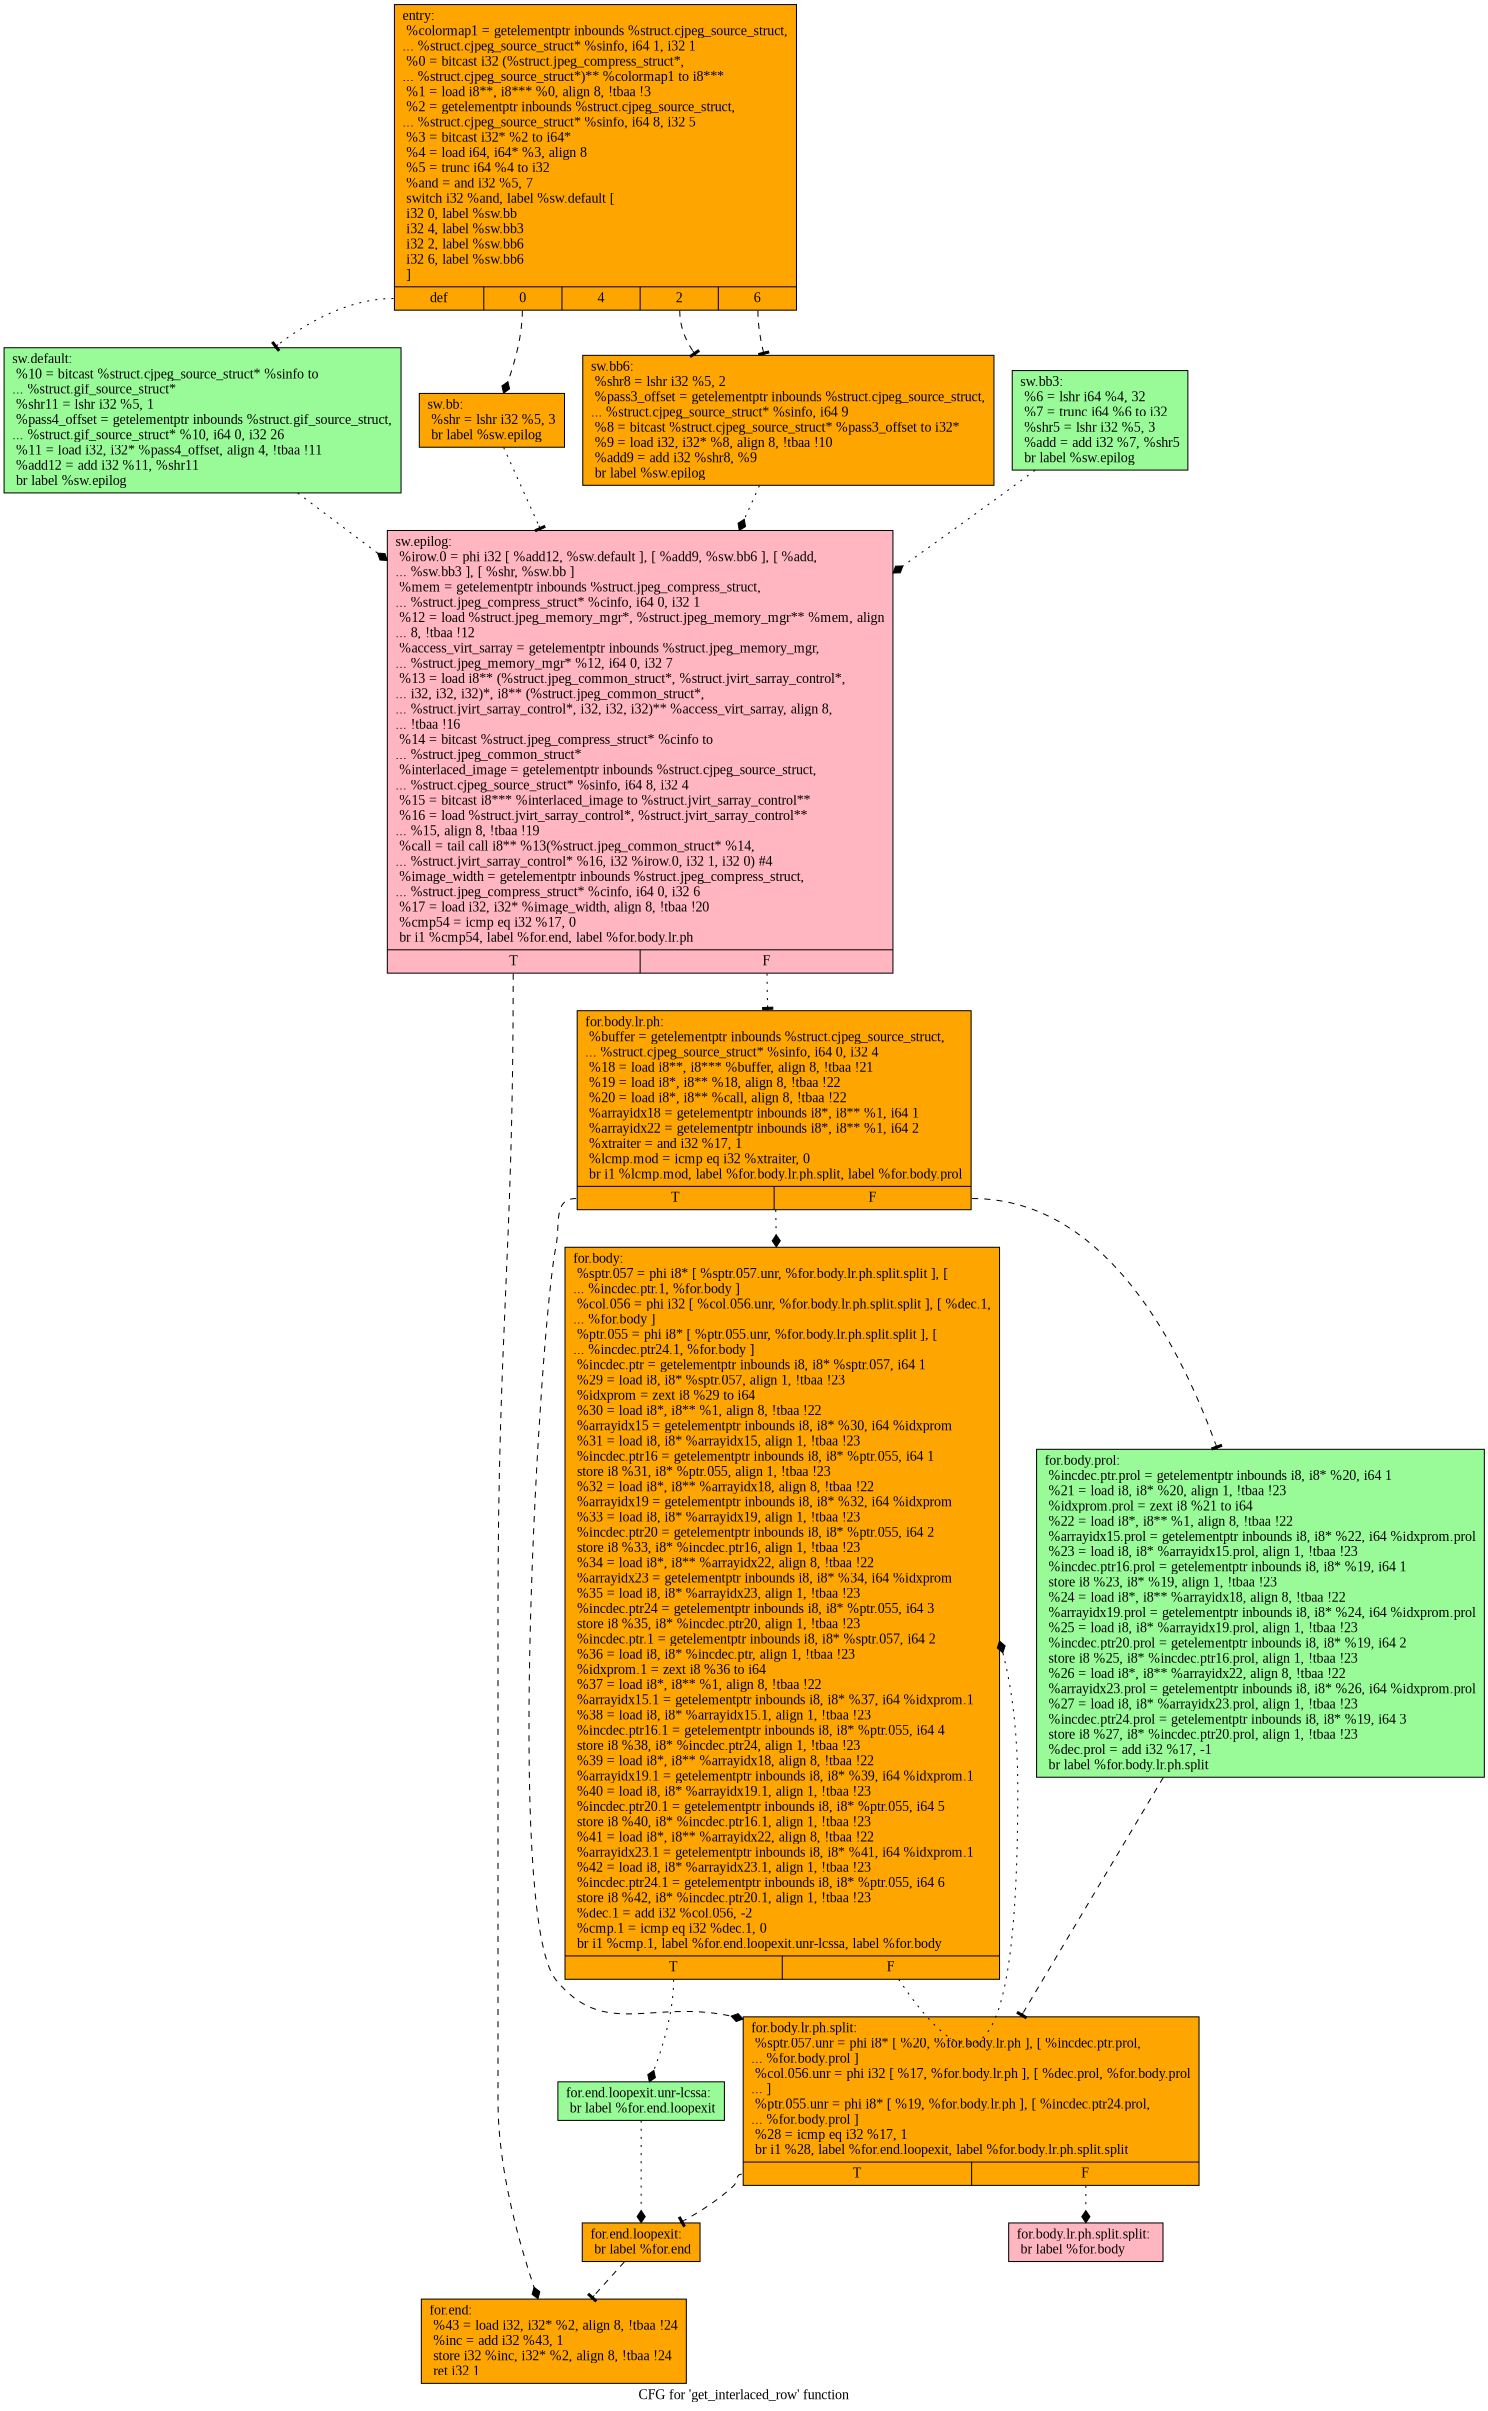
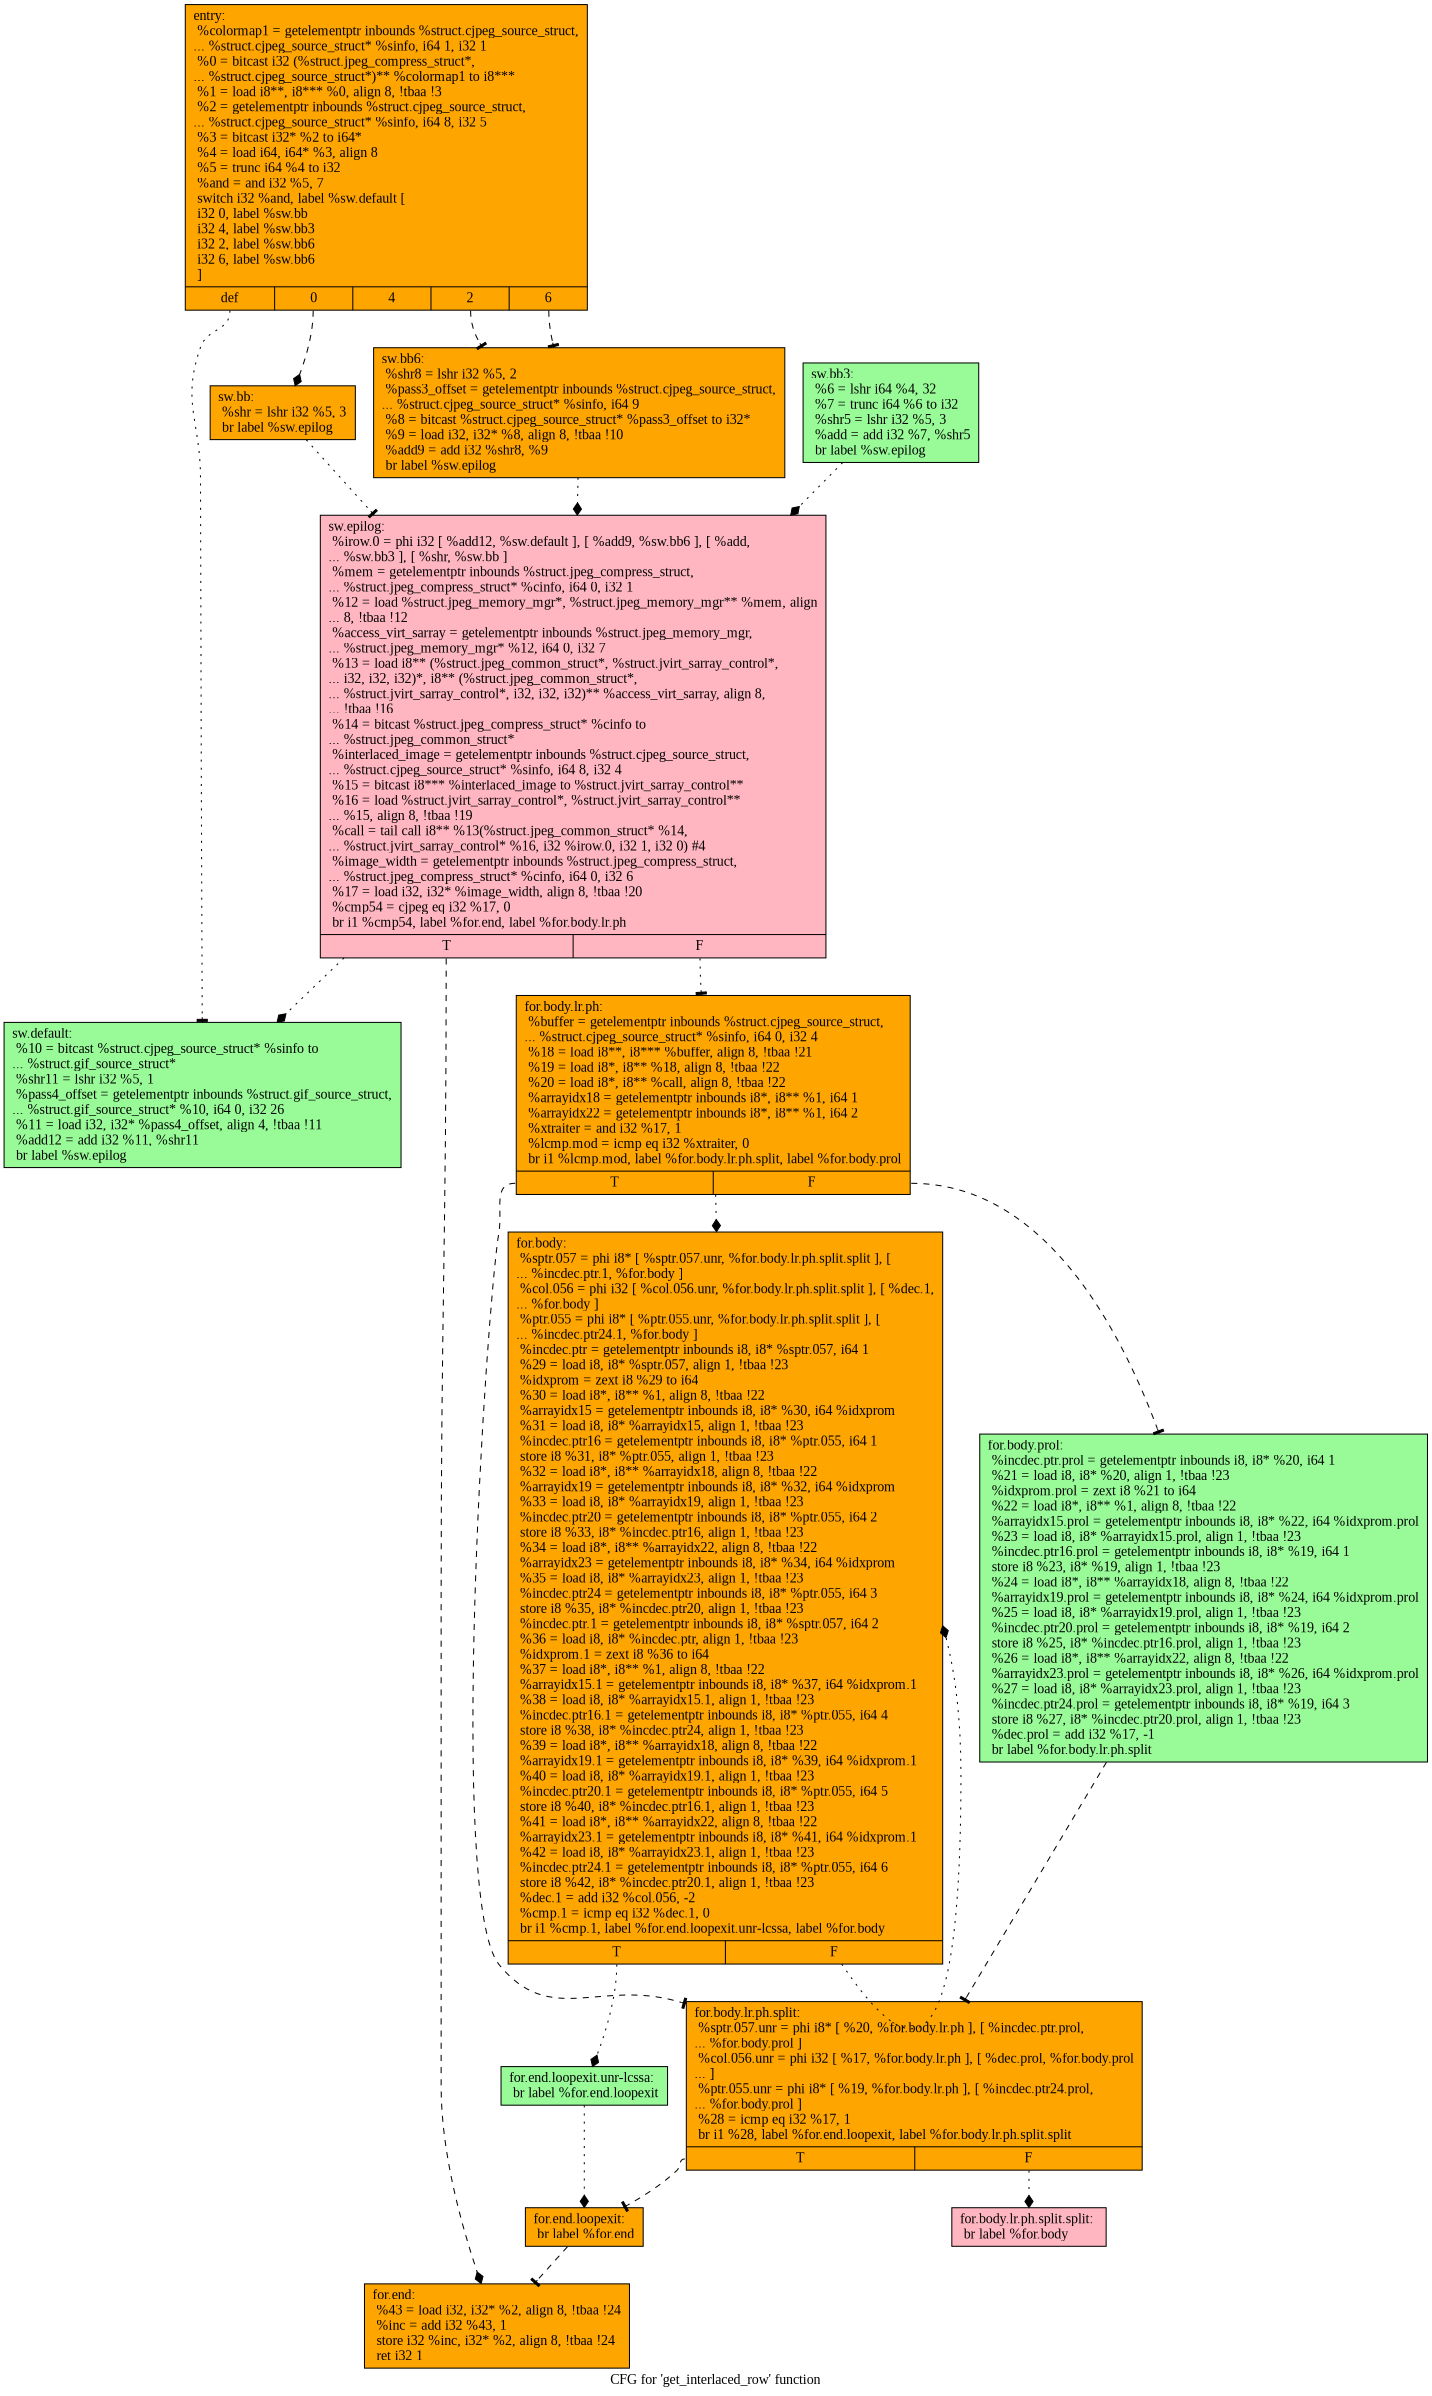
(338, 523) -> (315, 986)
(486, 922) -> (420, 907)
(530, 1678) -> (474, 1667)
